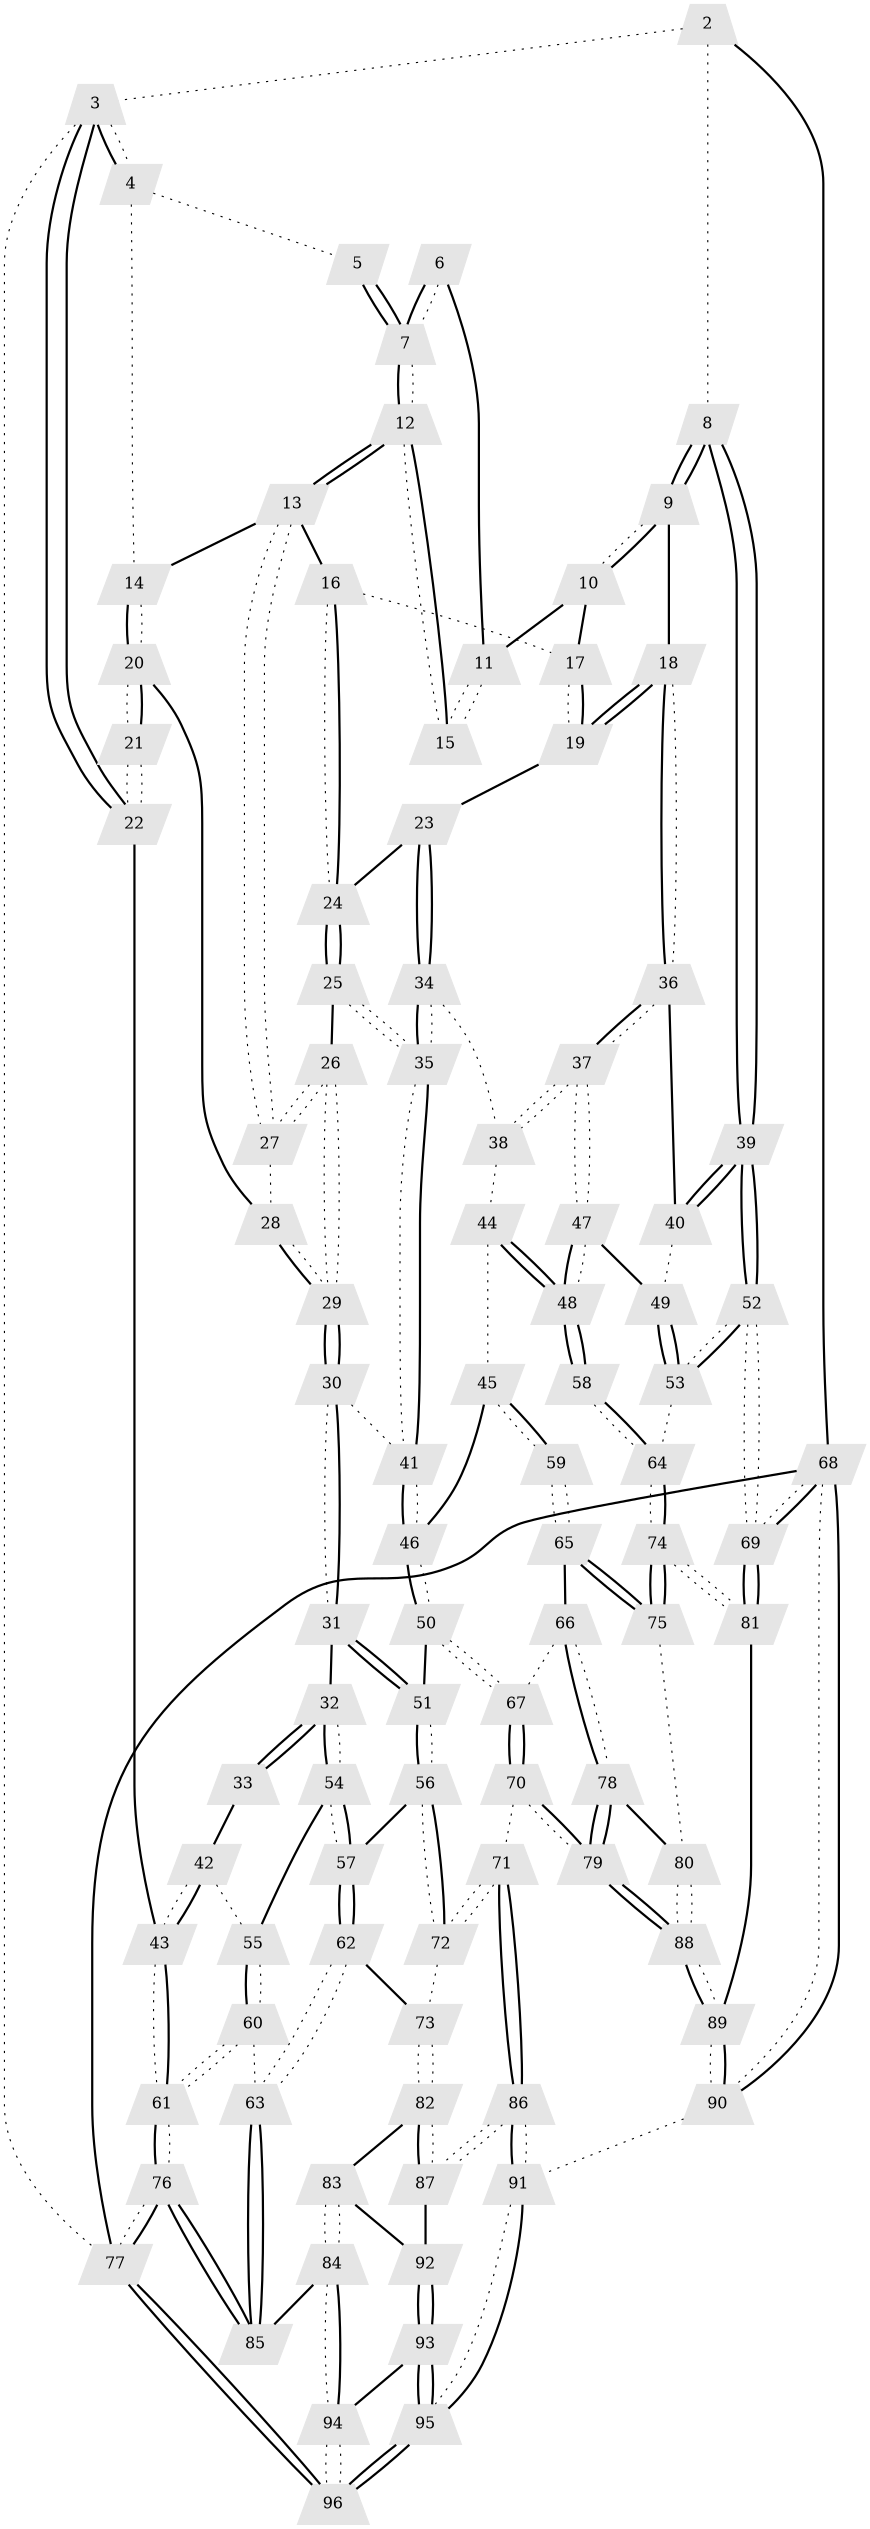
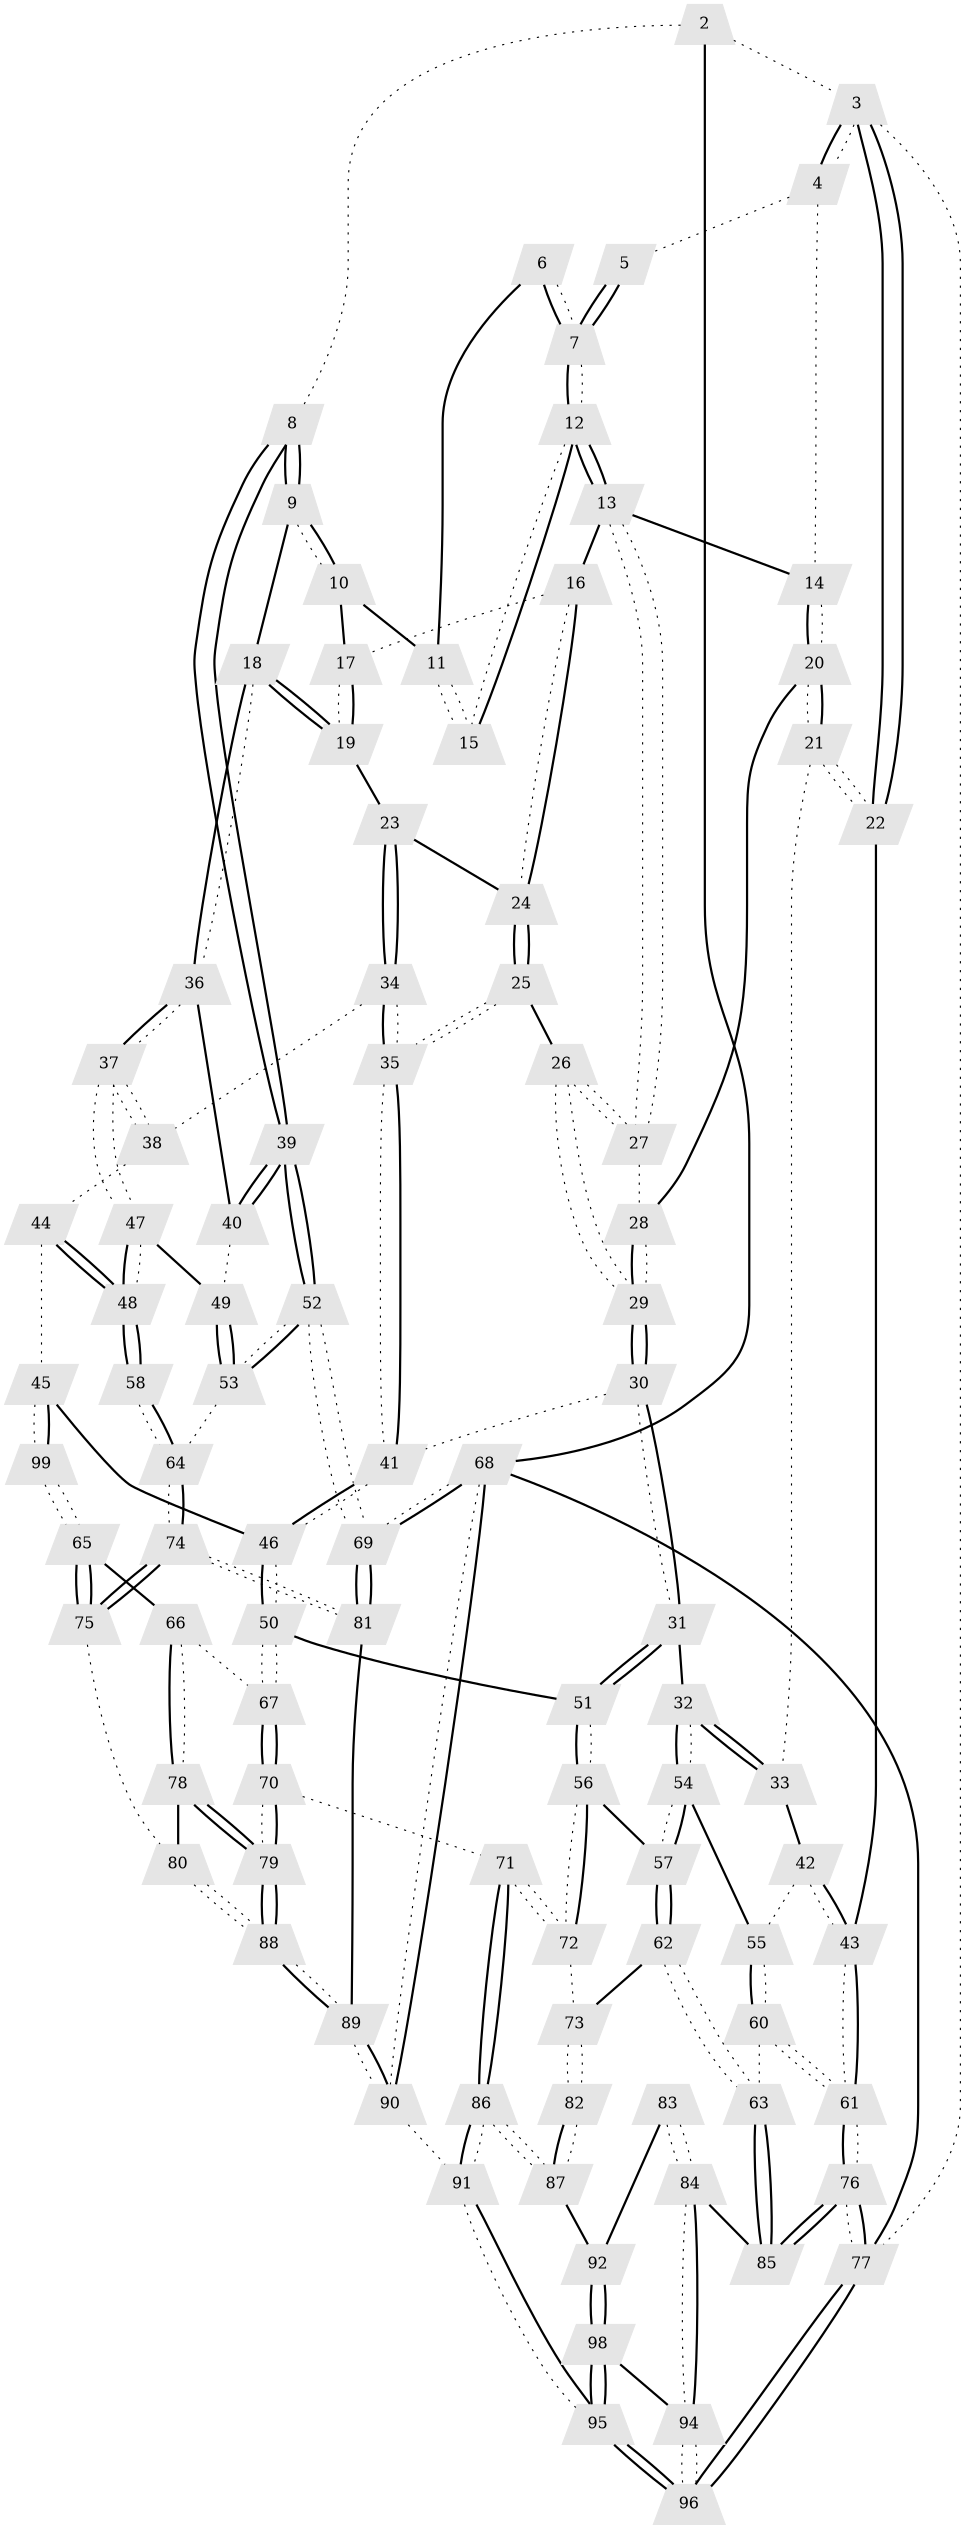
none -> (792, 1264)
(557, 1464) -> (42, 1464)
(378, 2145) -> none
(426, 2344) -> (598, 2344)
